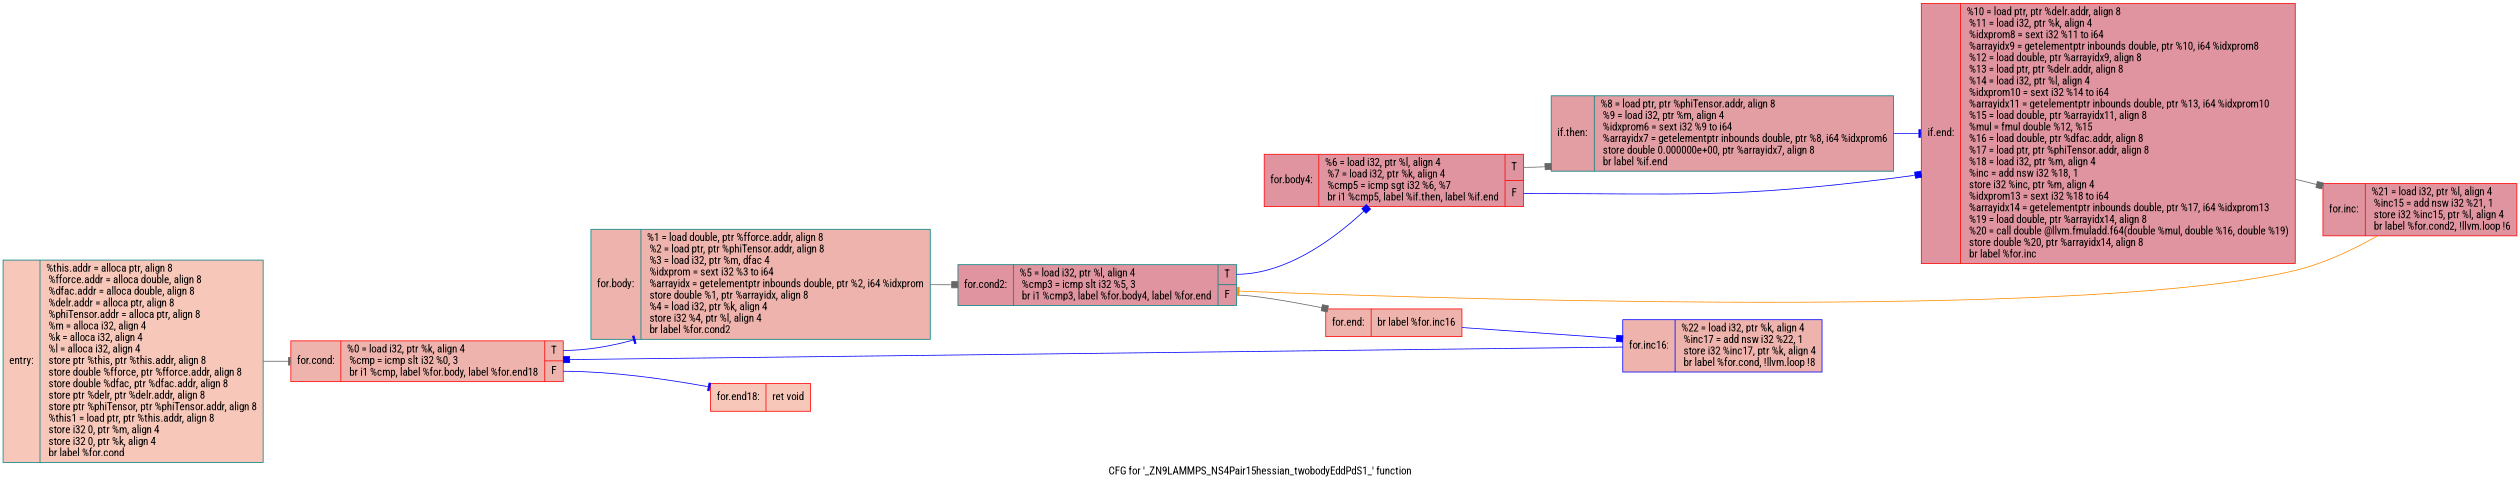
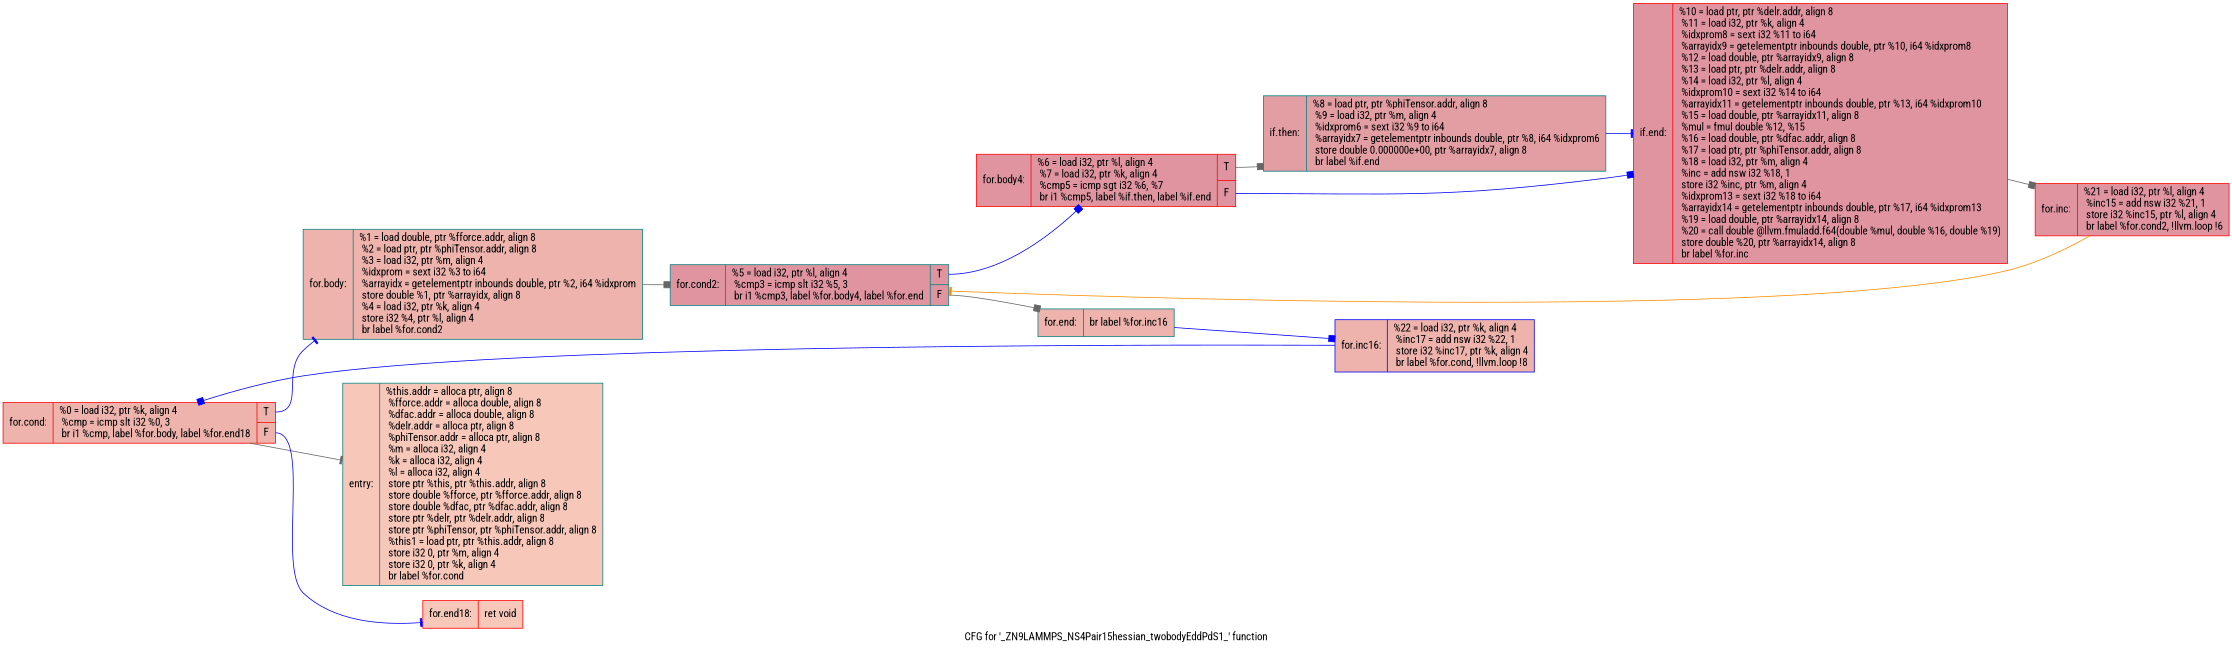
(709, 261) -> (421, 261)
(1394, 323) -> (1106, 323)
(275, 361) -> (297, 452)
